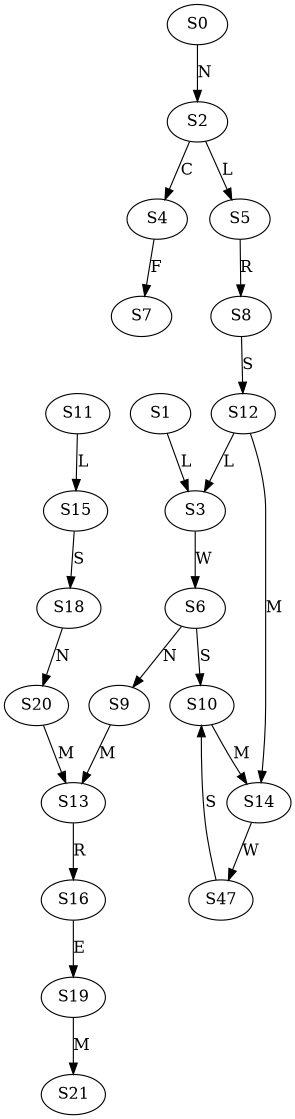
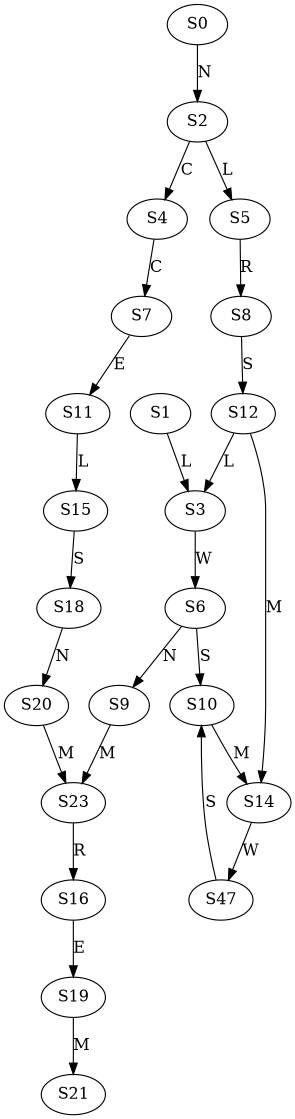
(156, 268) -> (156, 268)
none -> (113, 360)
(73, 803) -> (73, 803)
